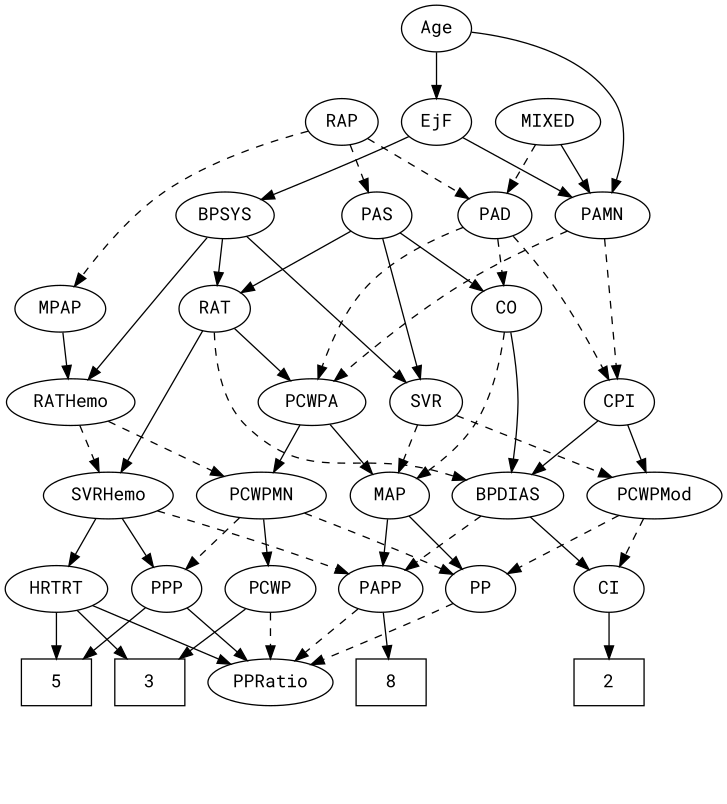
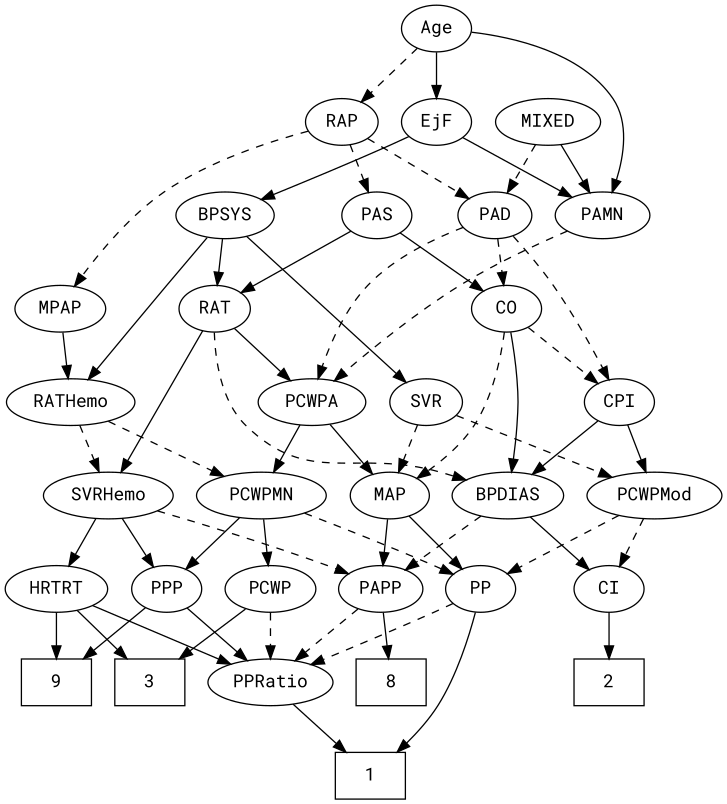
none -> (394, 71)
(400, 302) -> none
(610, 302) -> (558, 351)
(218, 539) -> (218, 539)
(56, 682) -> (56, 682)
none -> (370, 776)
